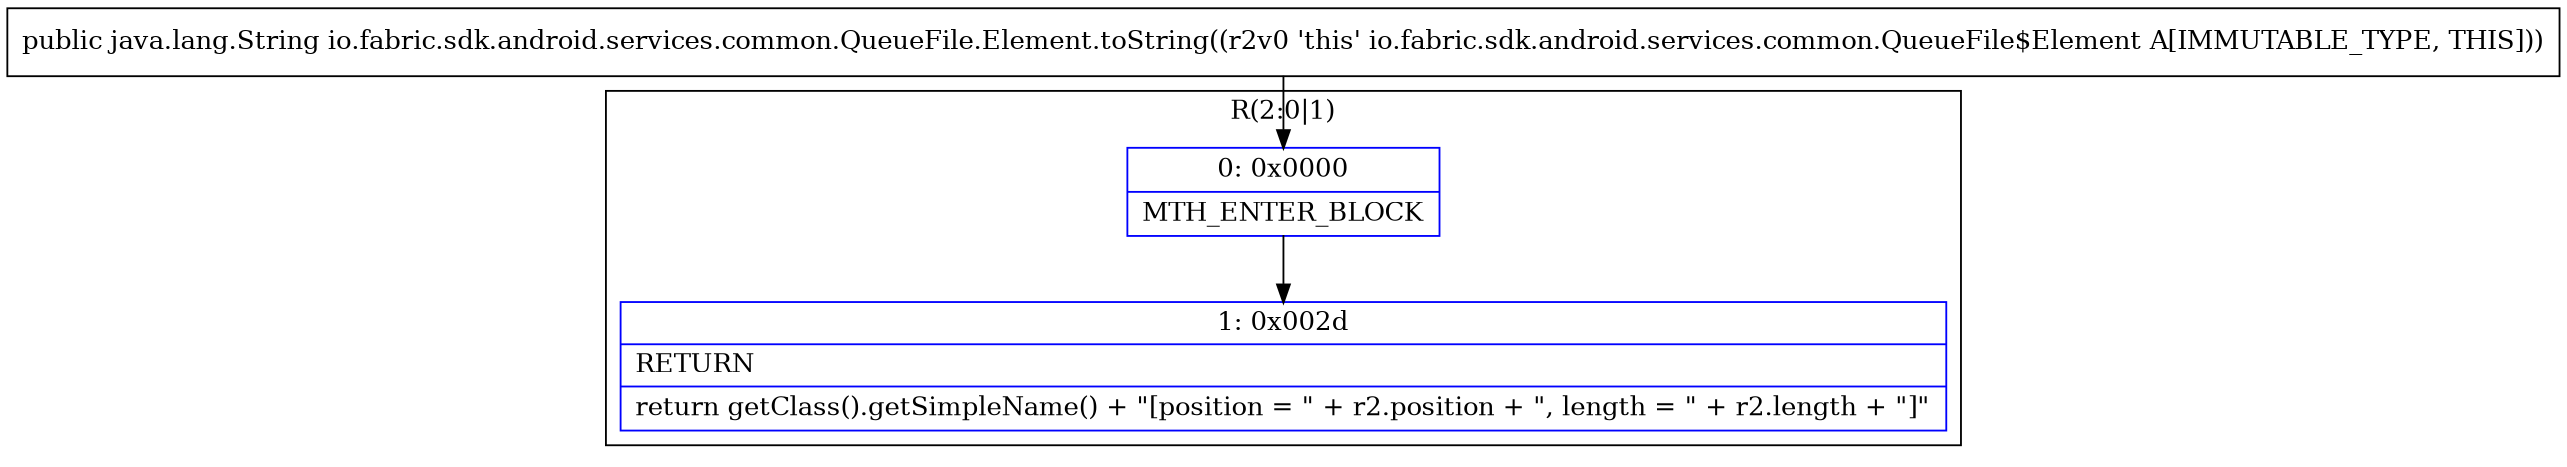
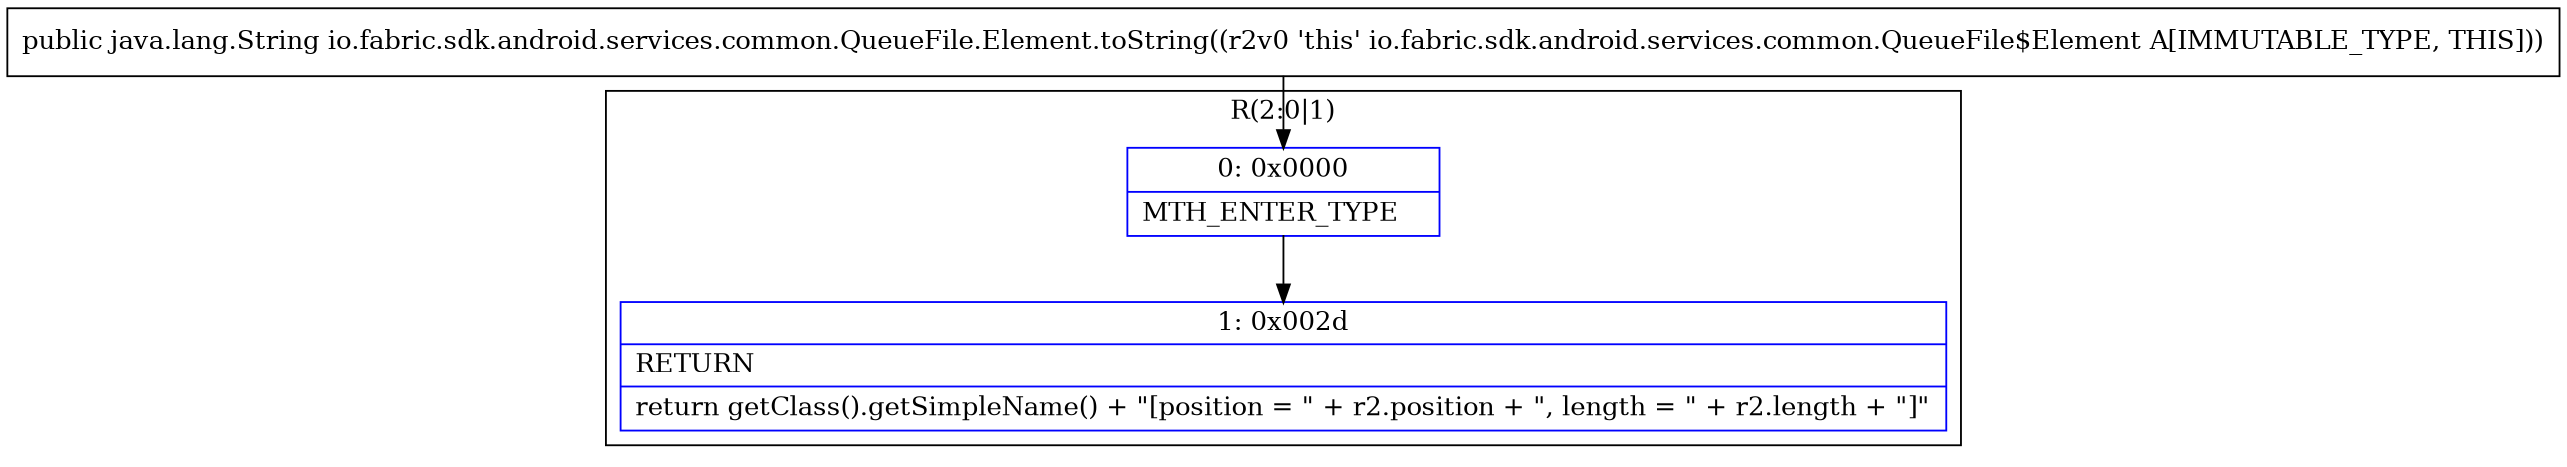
(1283, 213) -> (1271, 213)
